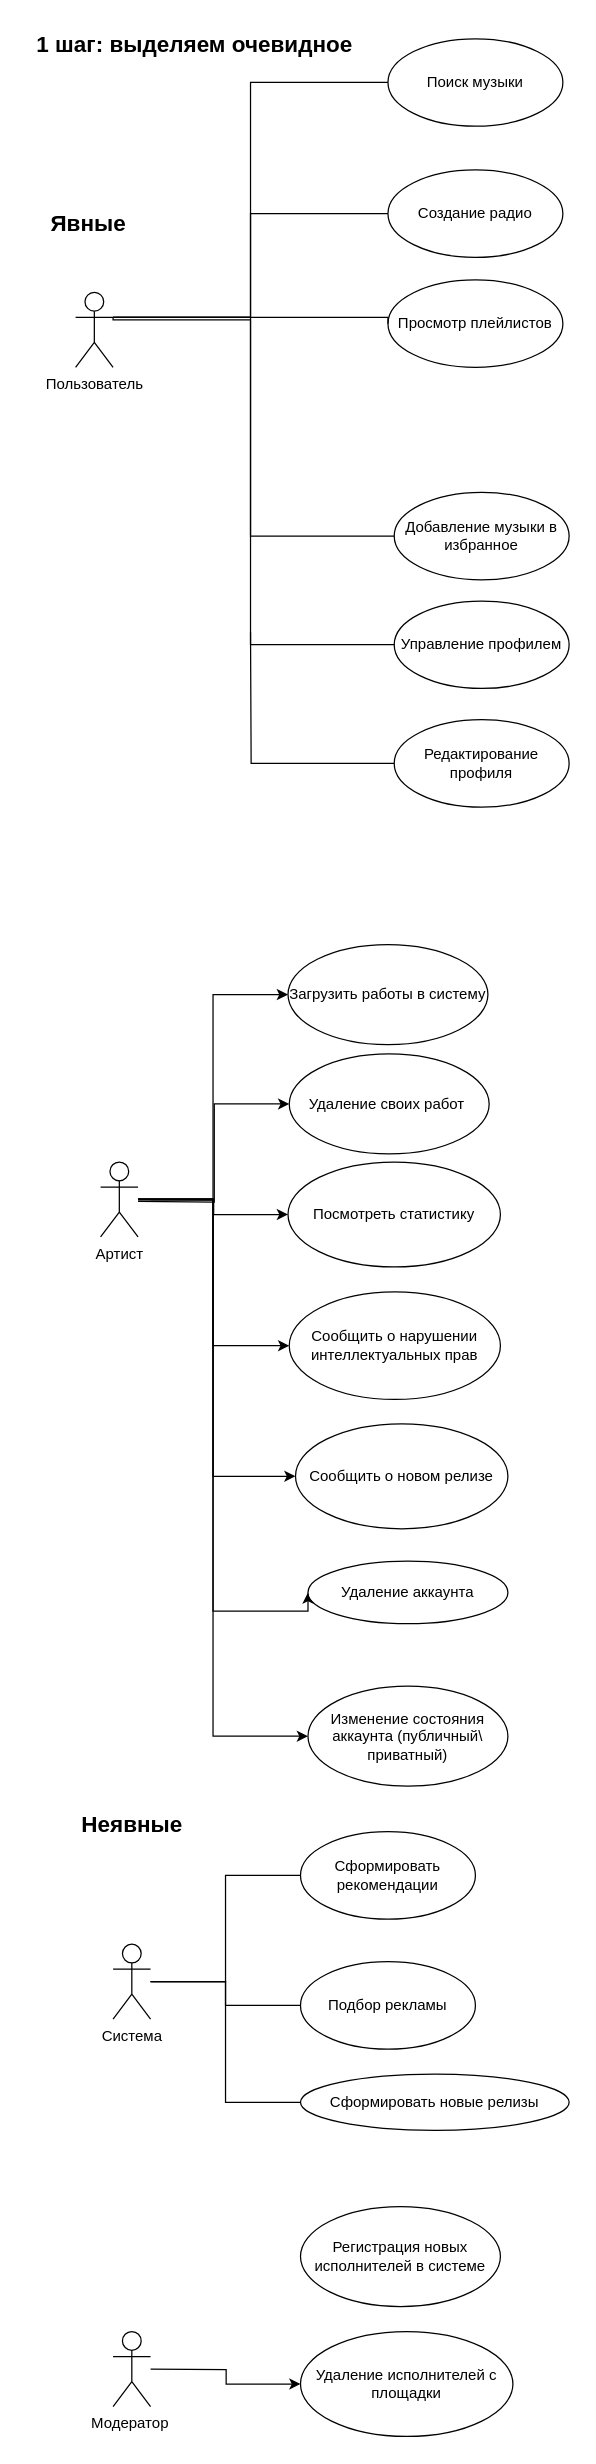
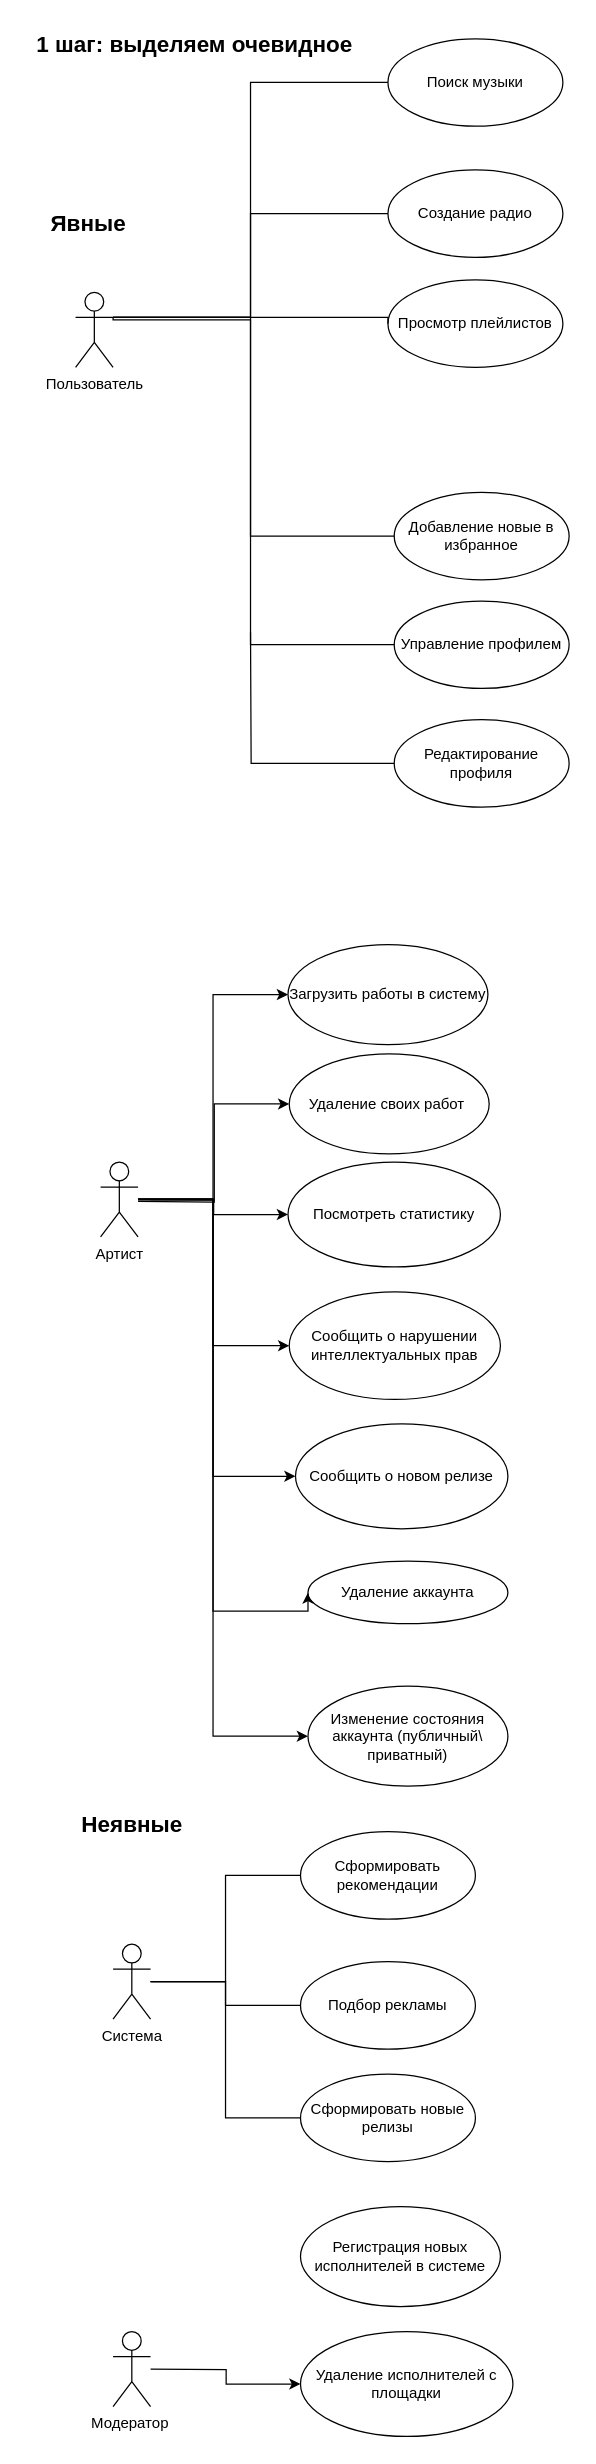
(482, 536) -> (482, 536)
(435, 2103) -> (388, 2118)
